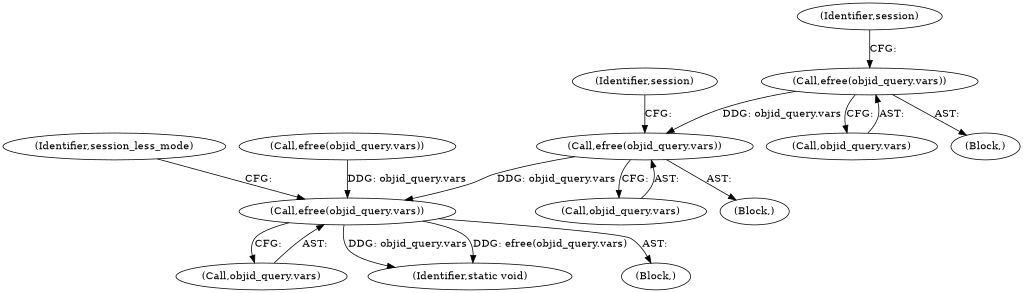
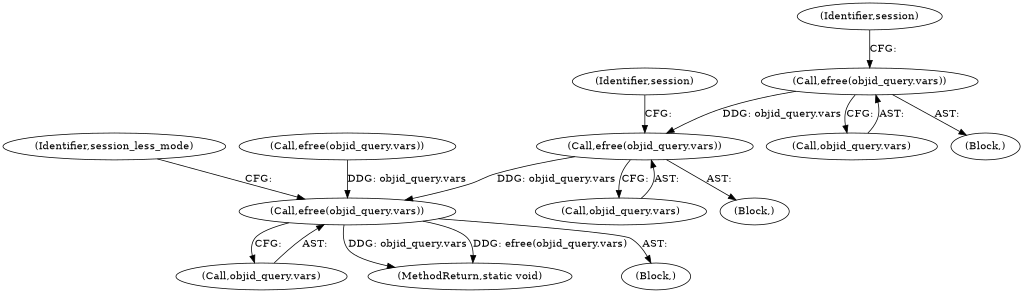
(470, 276) -> (470, 276)
